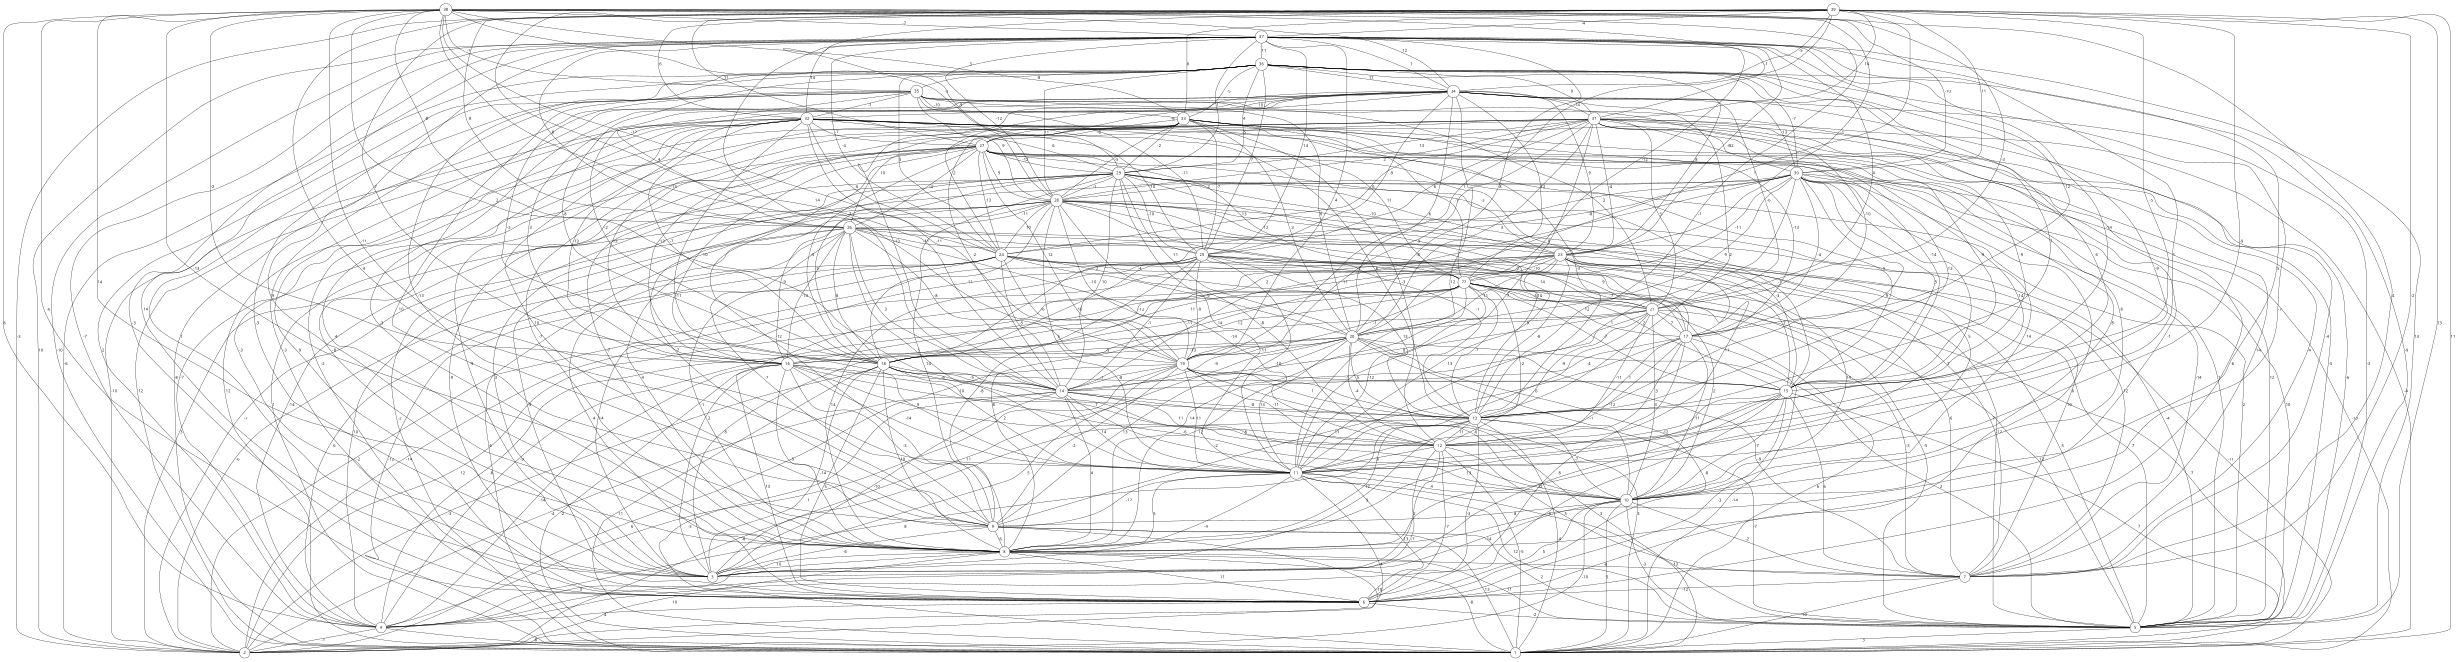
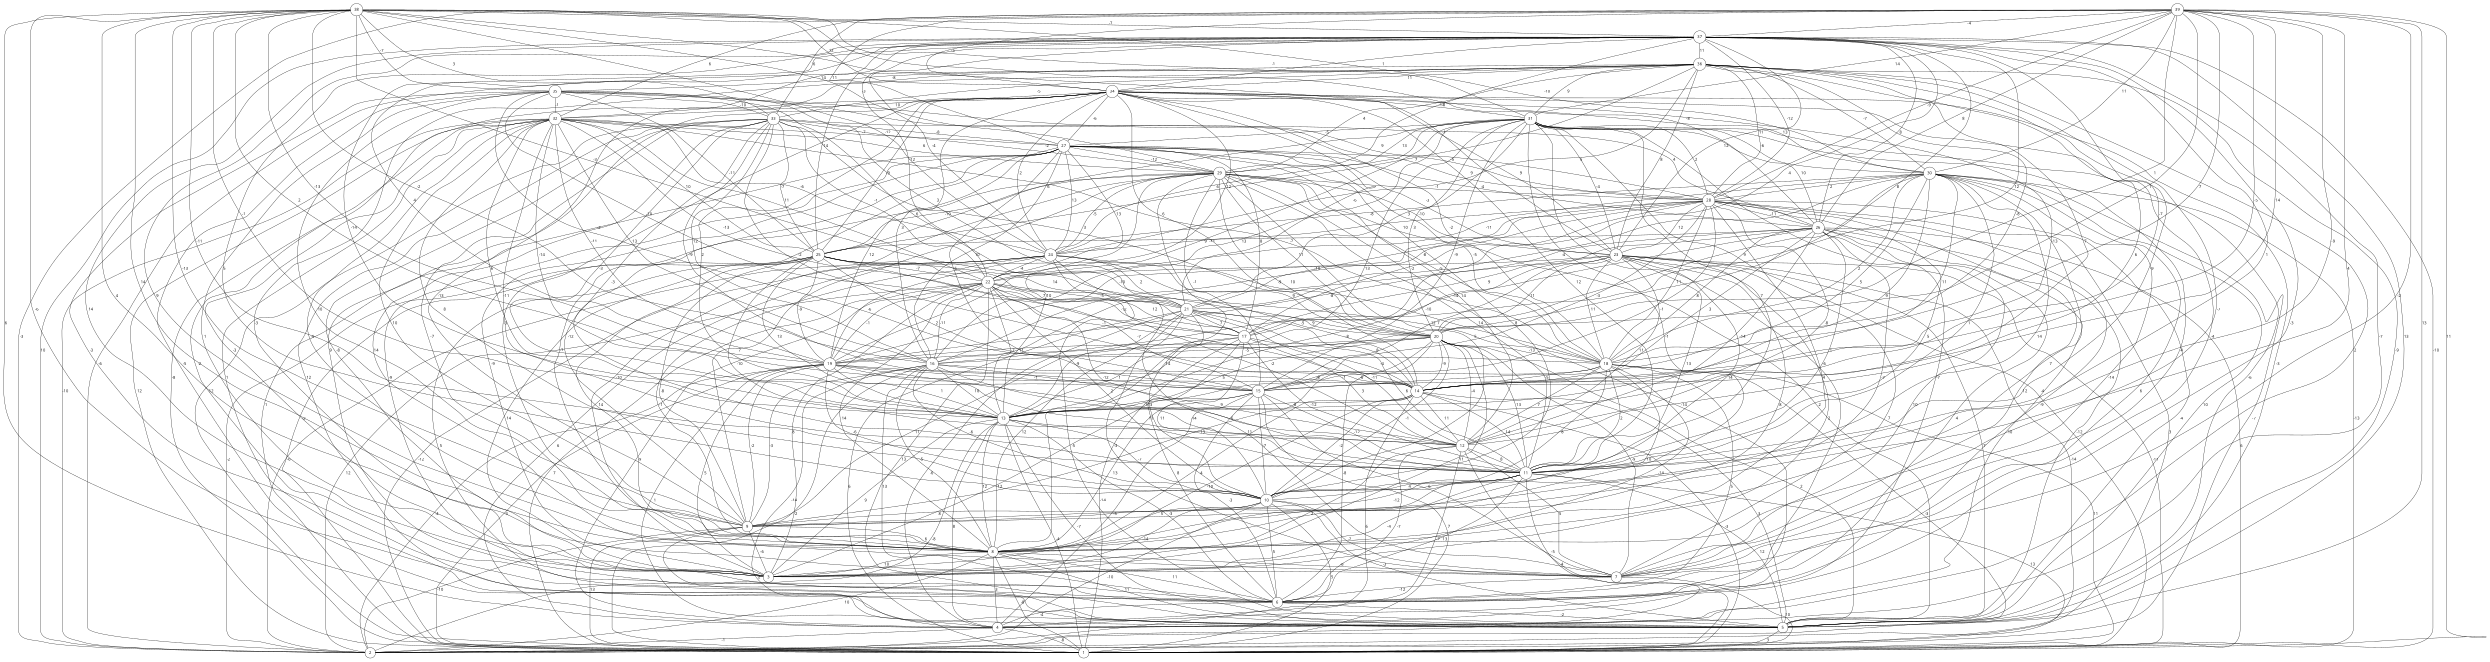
none -> (1122, 190)
(496, 378) -> (619, 378)
